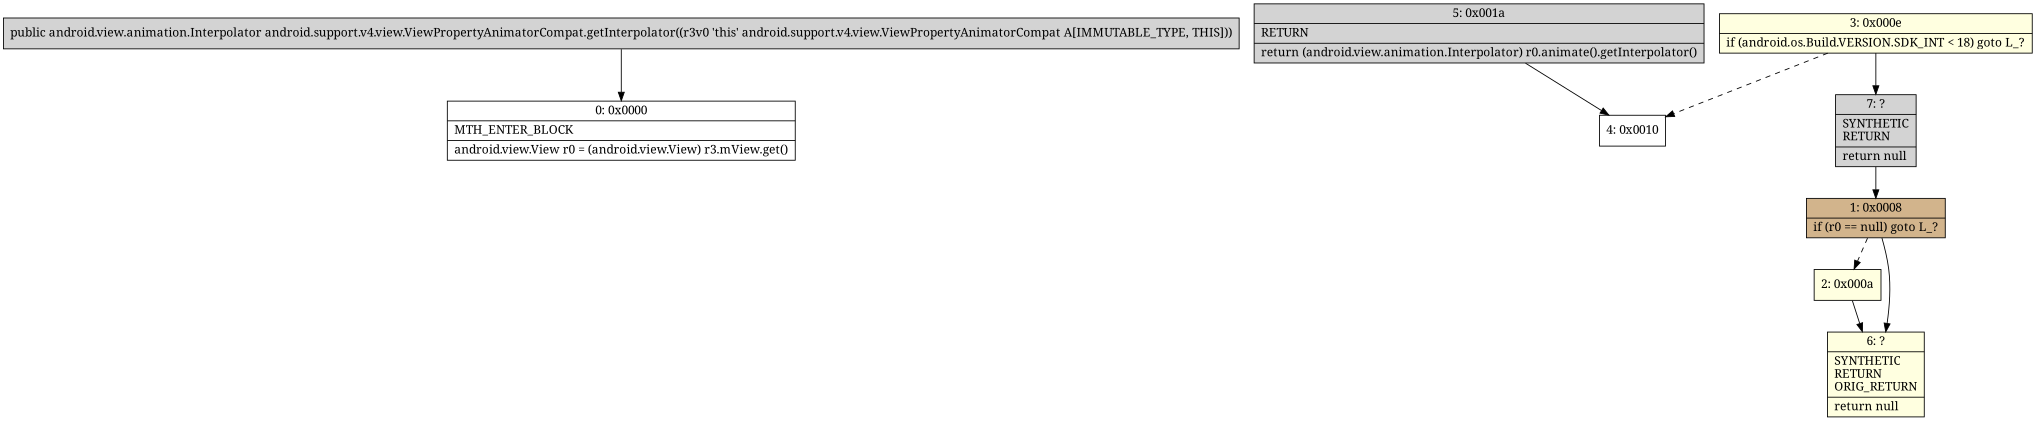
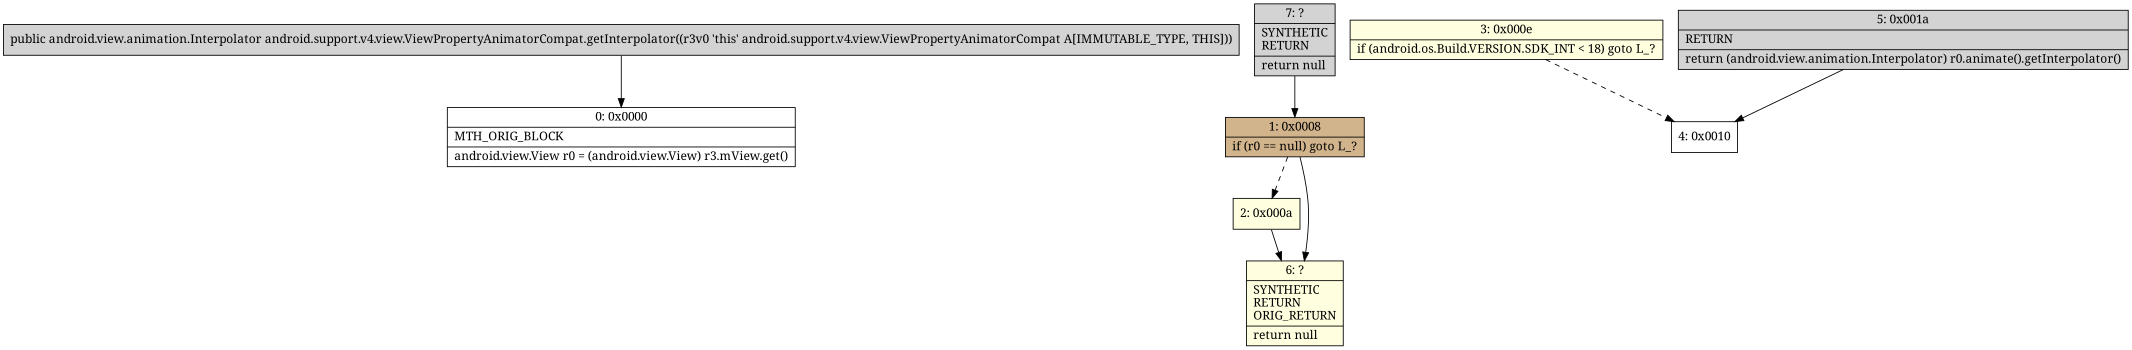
(1876, 69) -> none
(514, 130) -> (509, 137)
